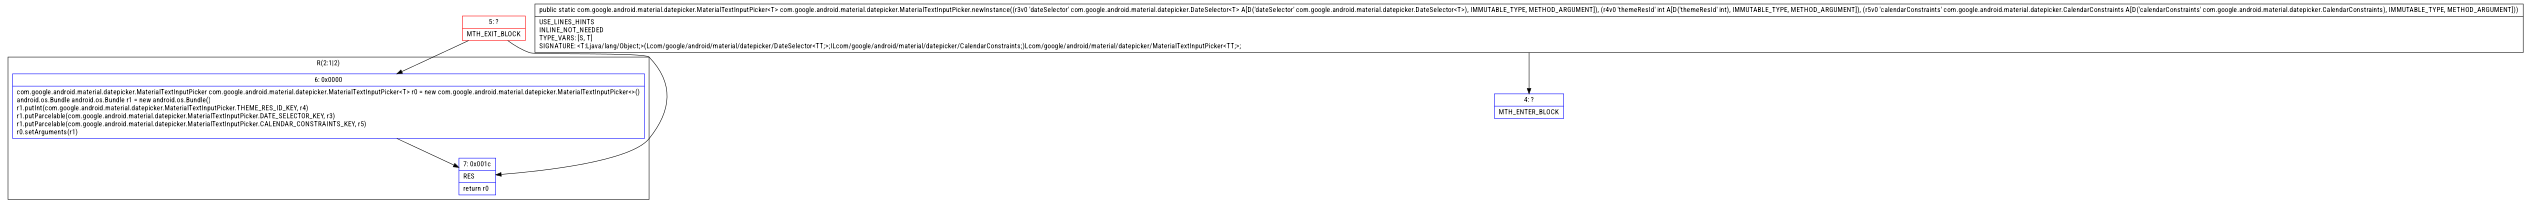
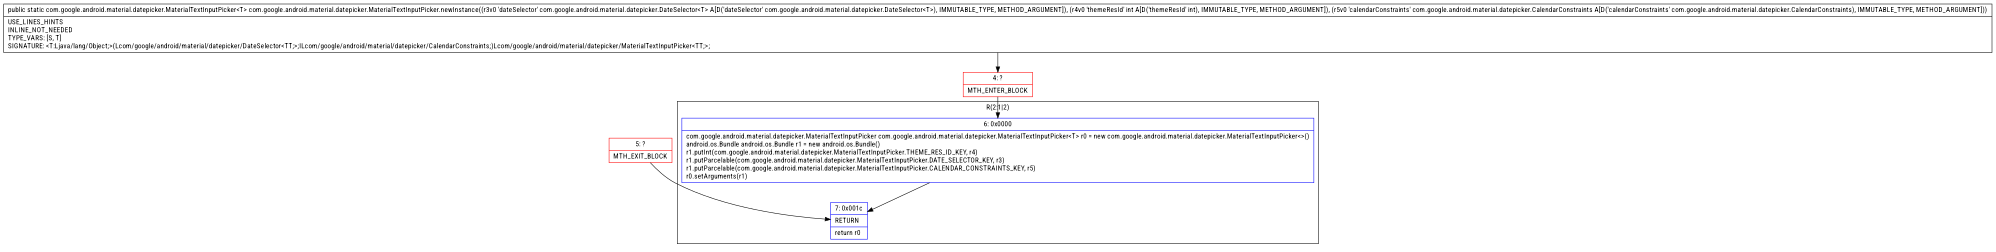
(440, 54) -> (998, 105)
(1529, 106) -> (998, 85)
(469, 176) -> (847, 221)
